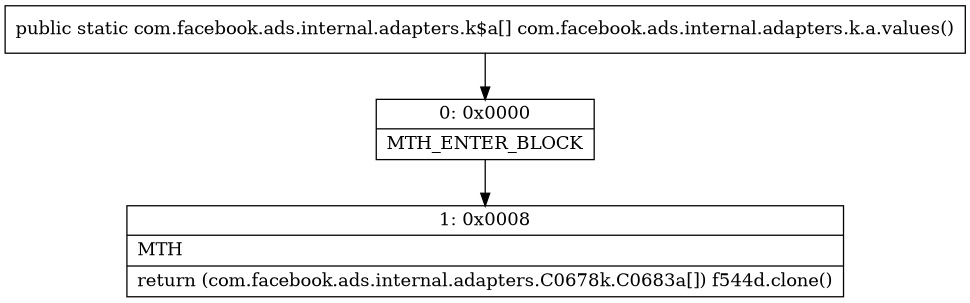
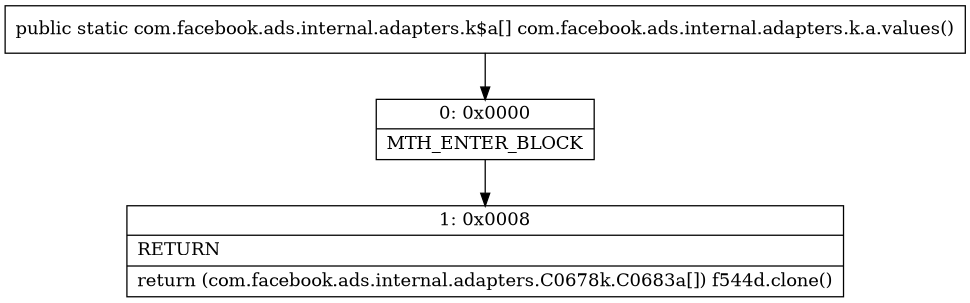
(160, 250) -> (179, 250)
